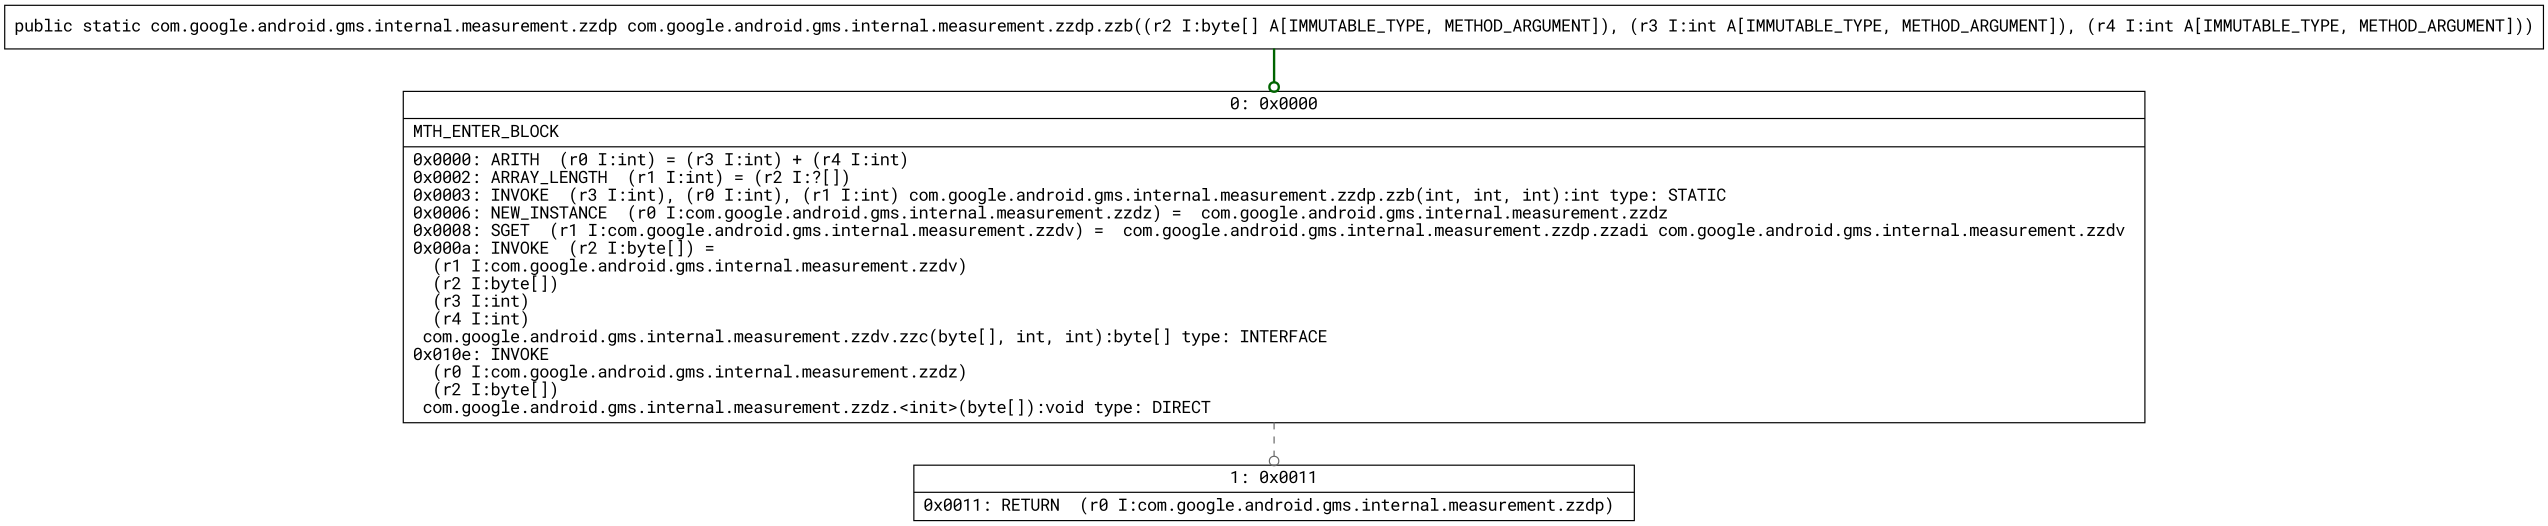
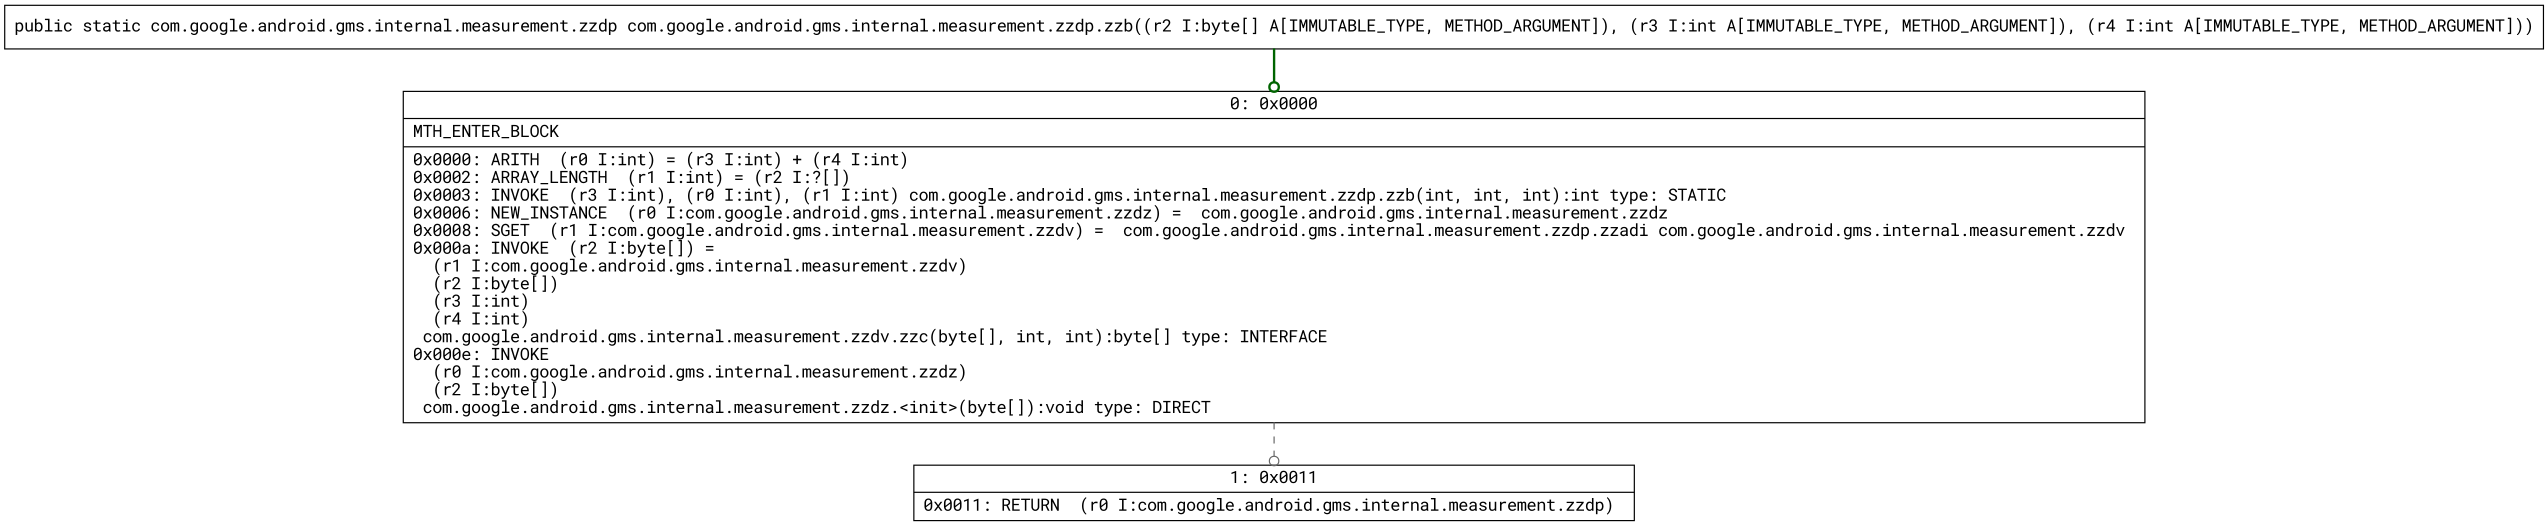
(491, 355) -> (491, 355)
